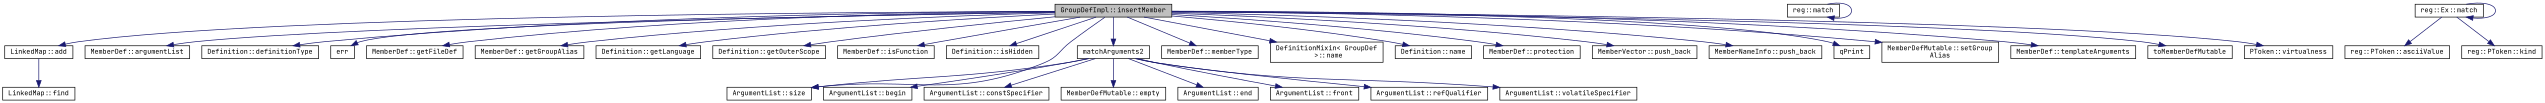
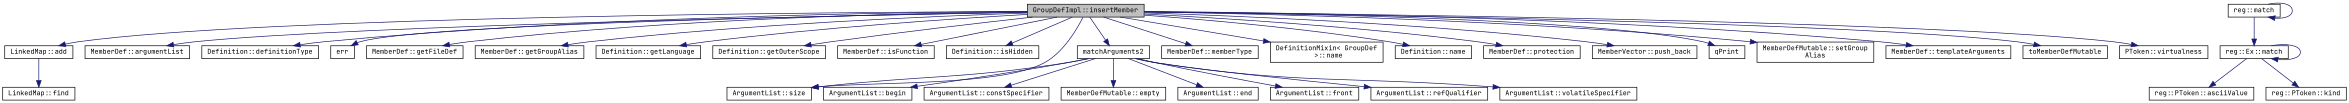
none -> (2254, 28)
(1765, 52) -> none
